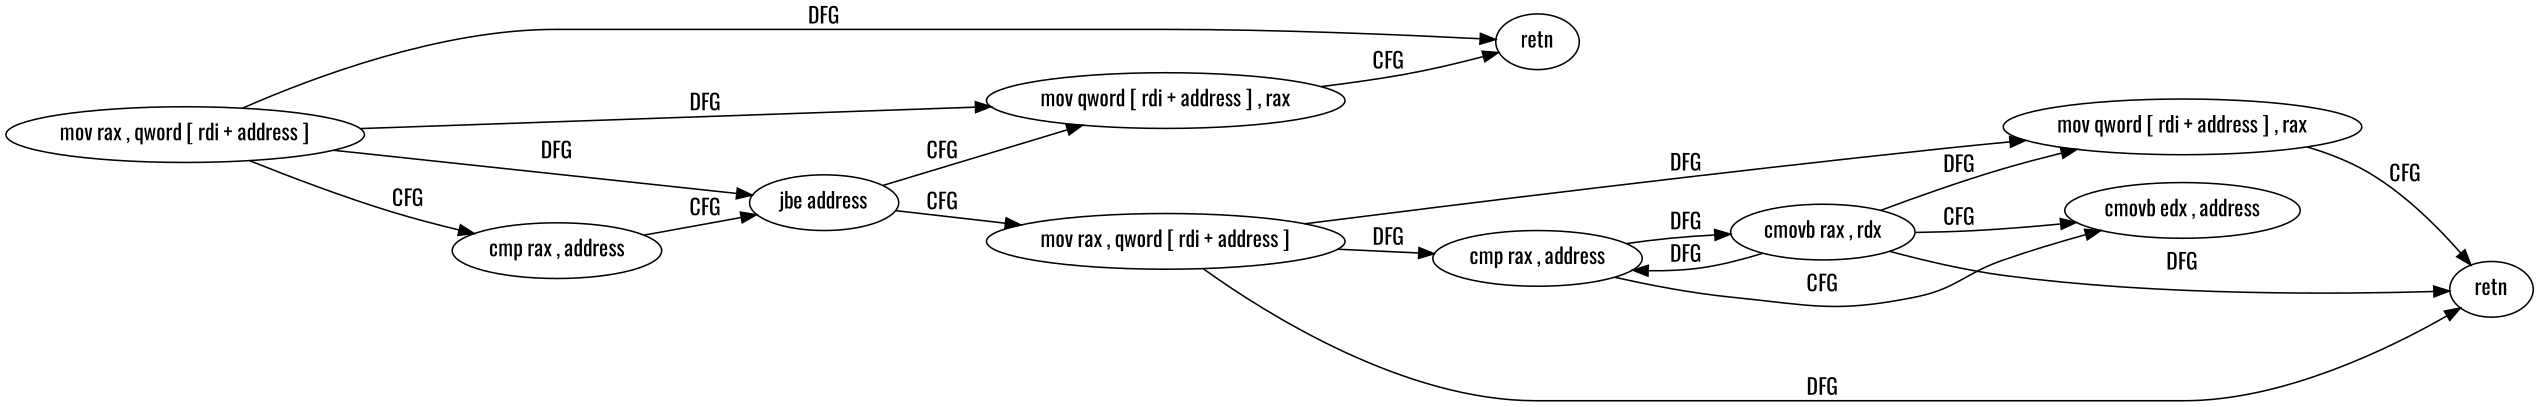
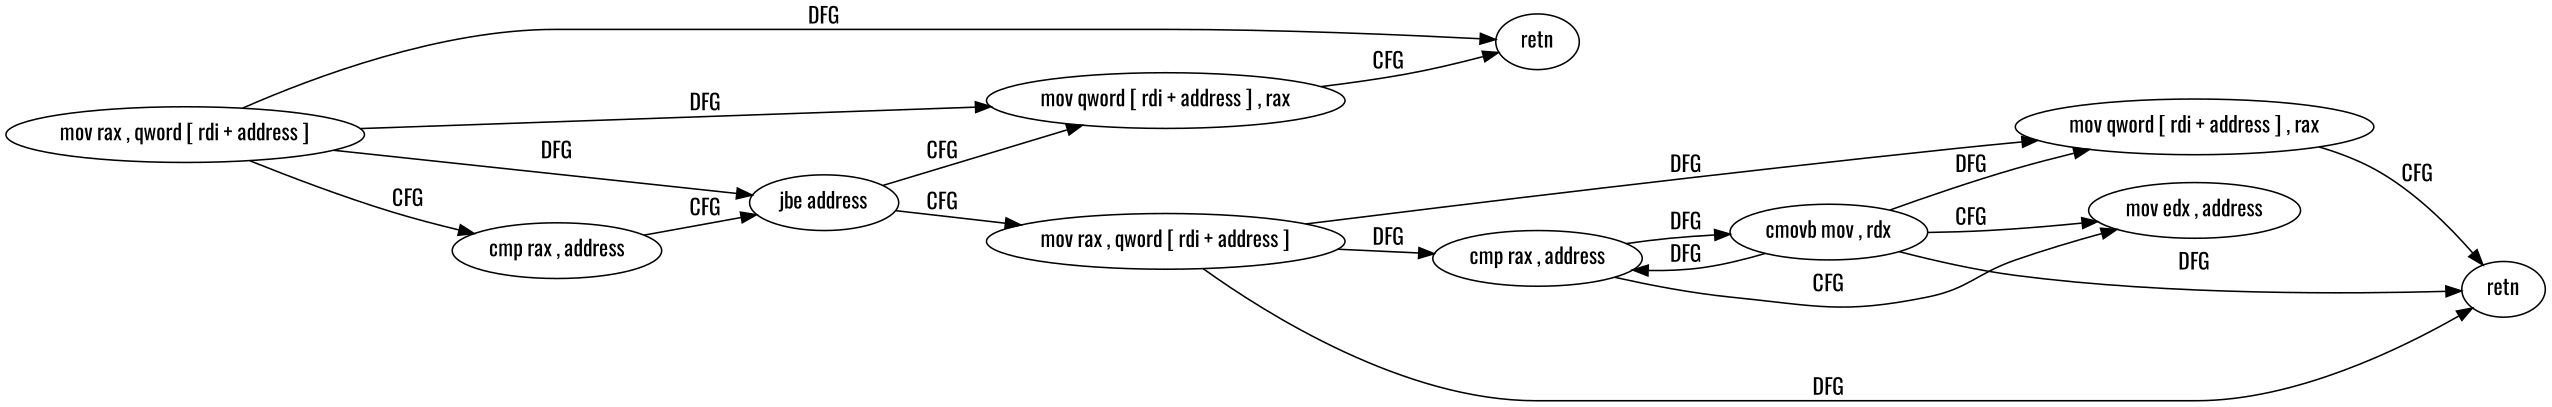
(2183, 210) -> (2195, 210)
(1823, 232) -> (1829, 232)
